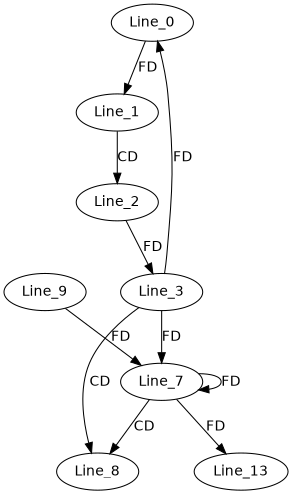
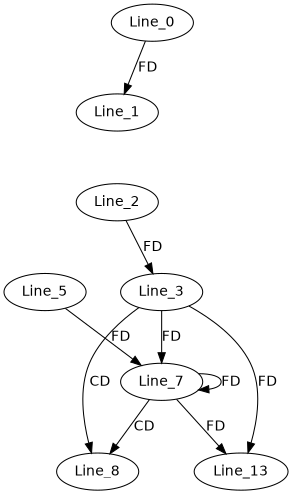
(117, 152) -> none
(172, 162) -> (249, 362)
(45, 292) -> (45, 292)
